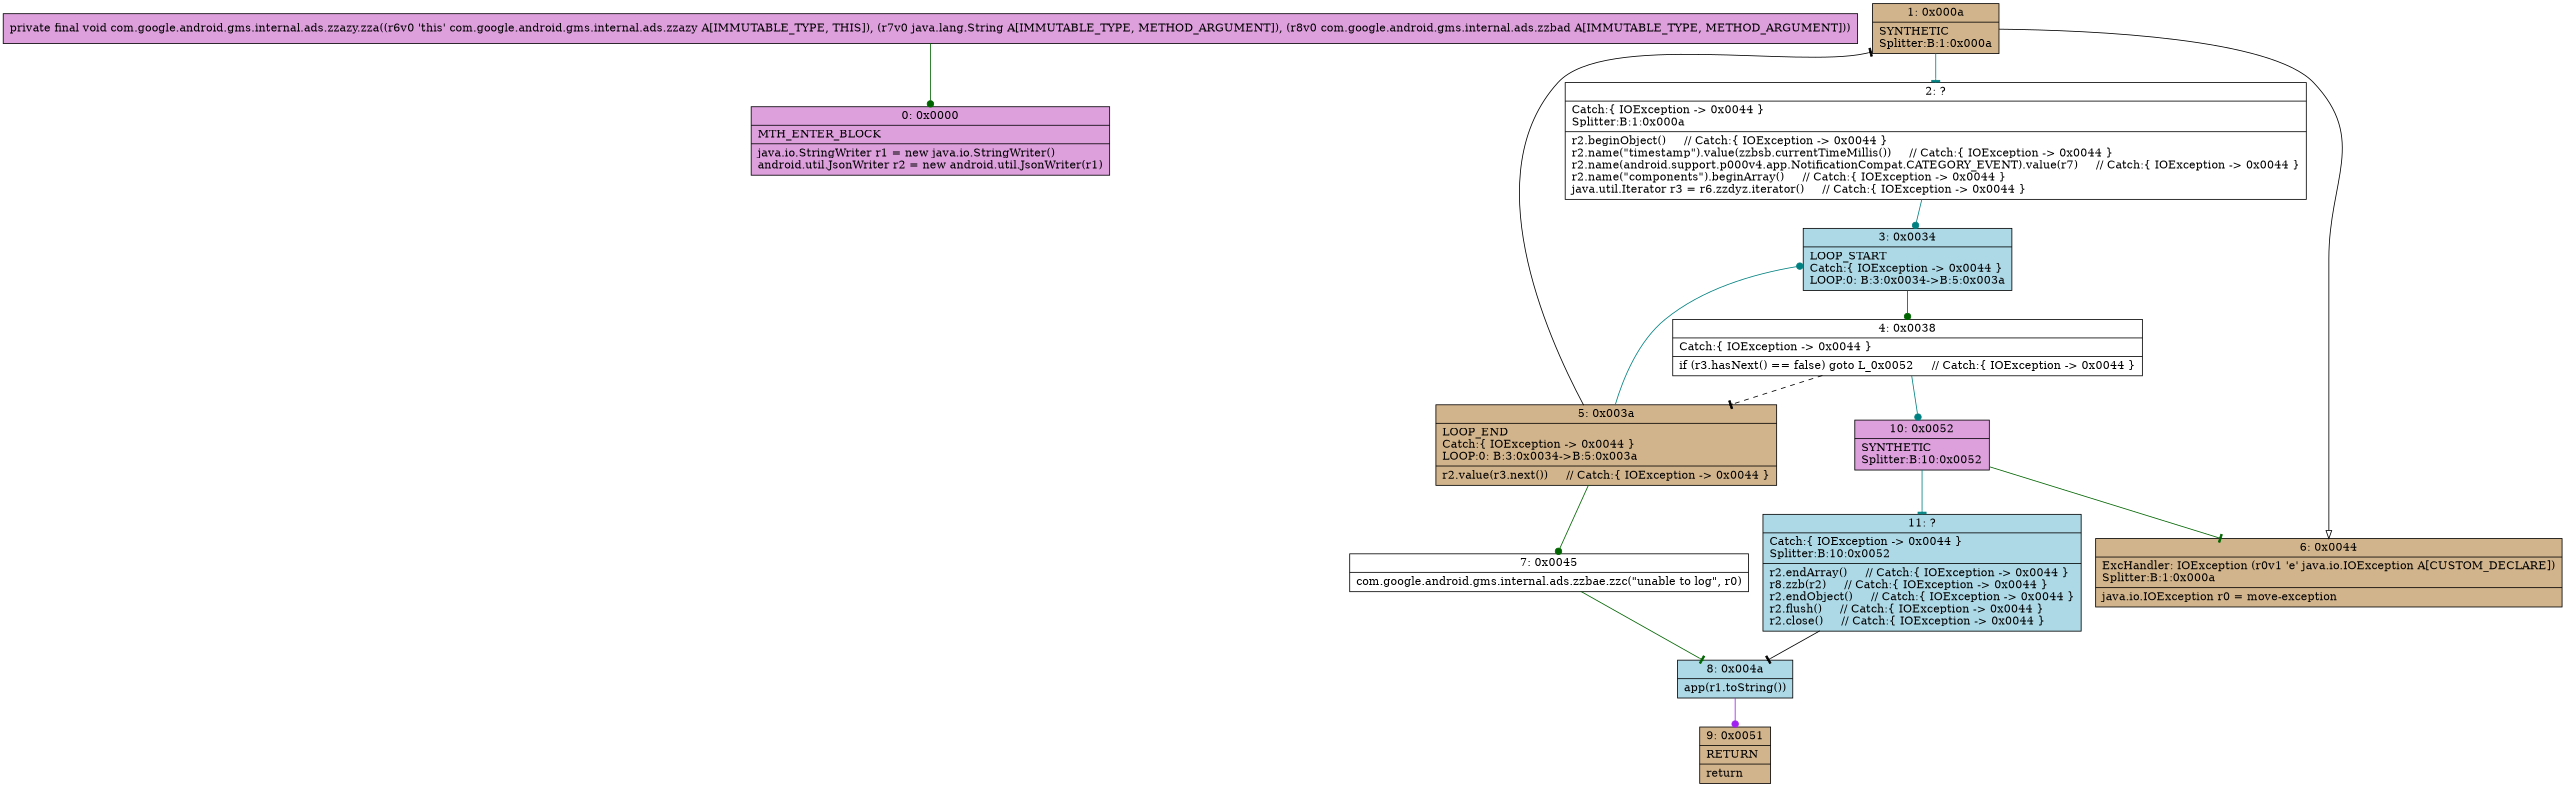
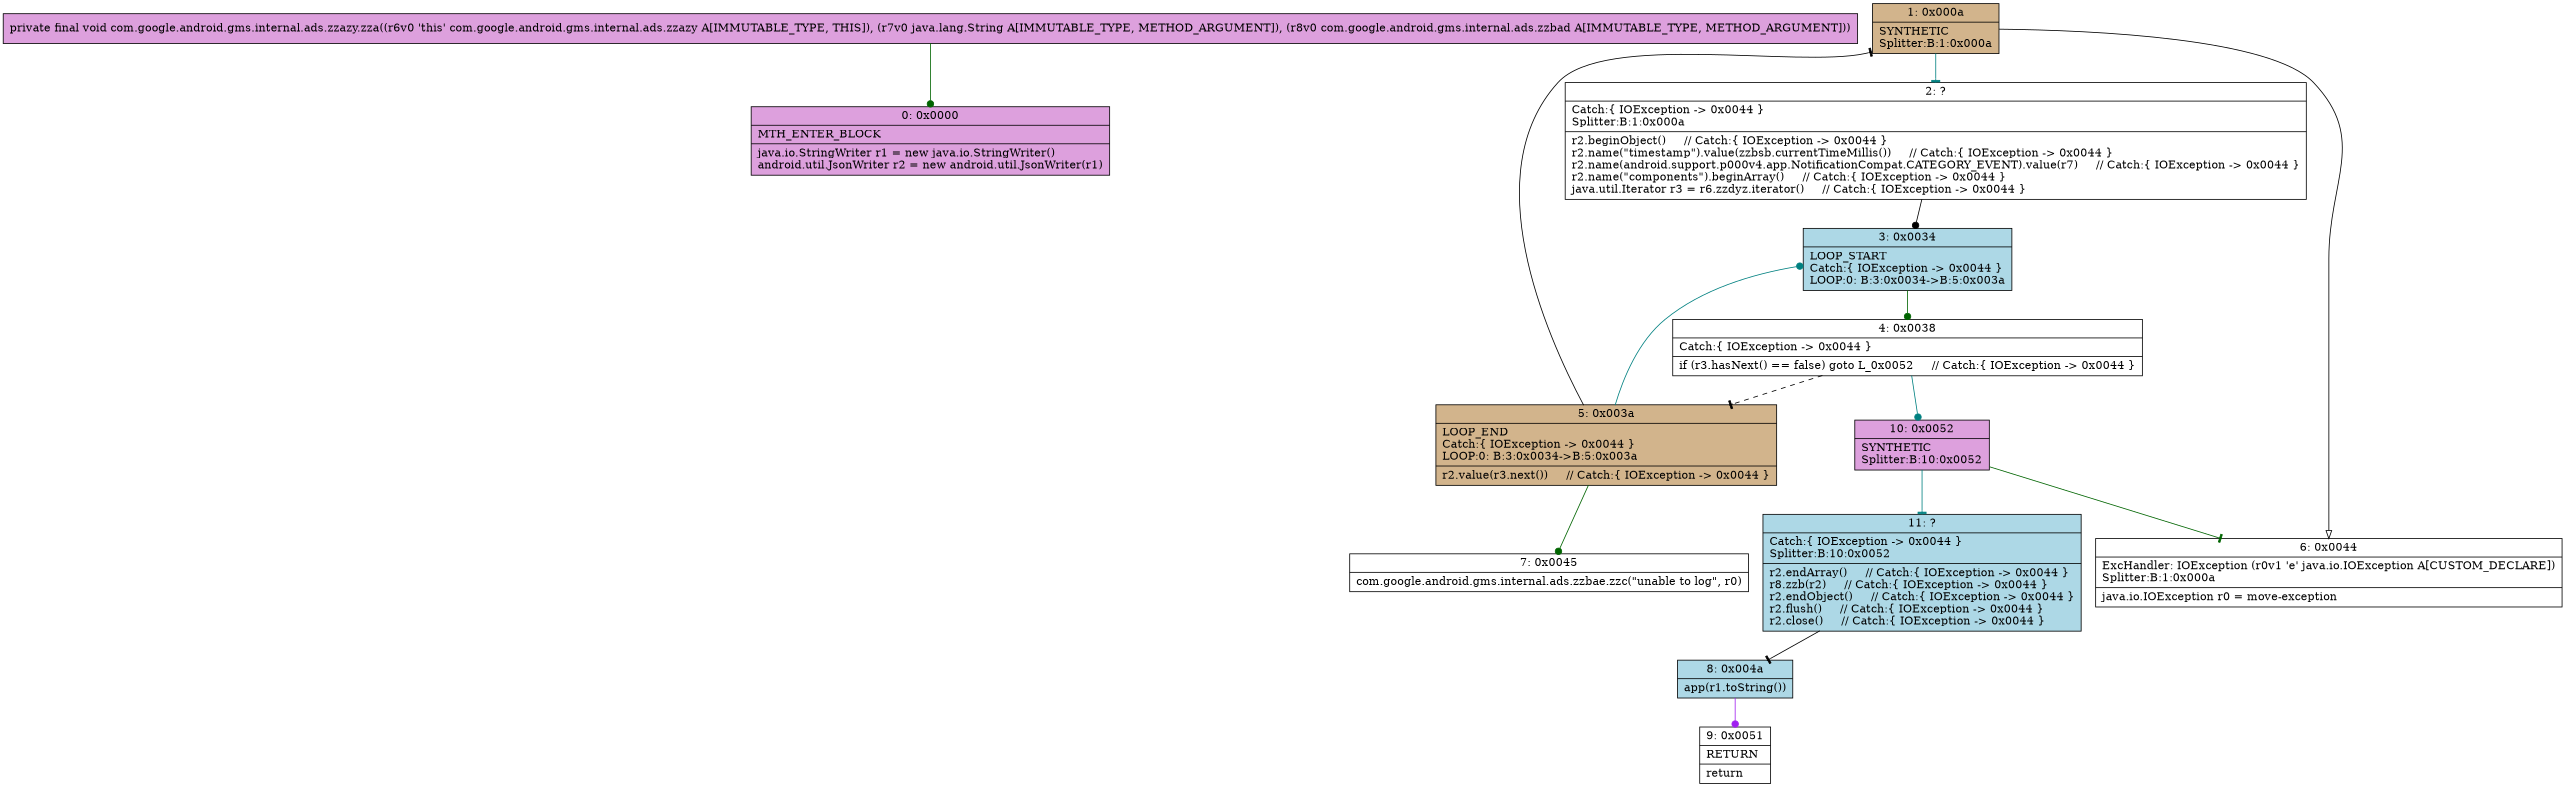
(1919, 211) -> (1919, 211)
(2329, 573) -> (2329, 573)
(1640, 625) -> none
(1735, 755) -> (1735, 755)
